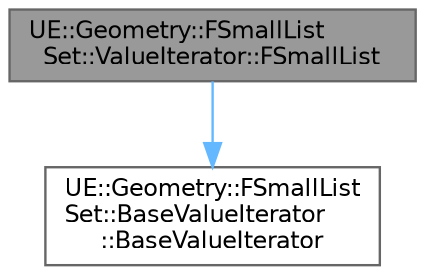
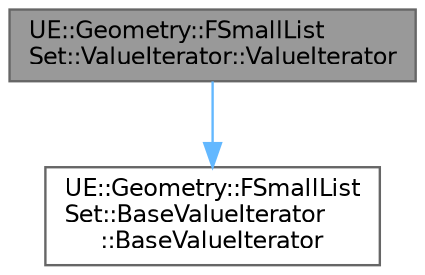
(213, 45) -> (213, 45)
